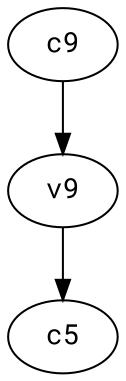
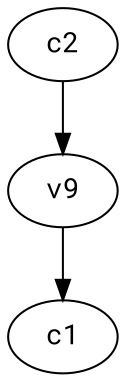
(63, 45) -> (63, 45)
(63, 337) -> (63, 337)
